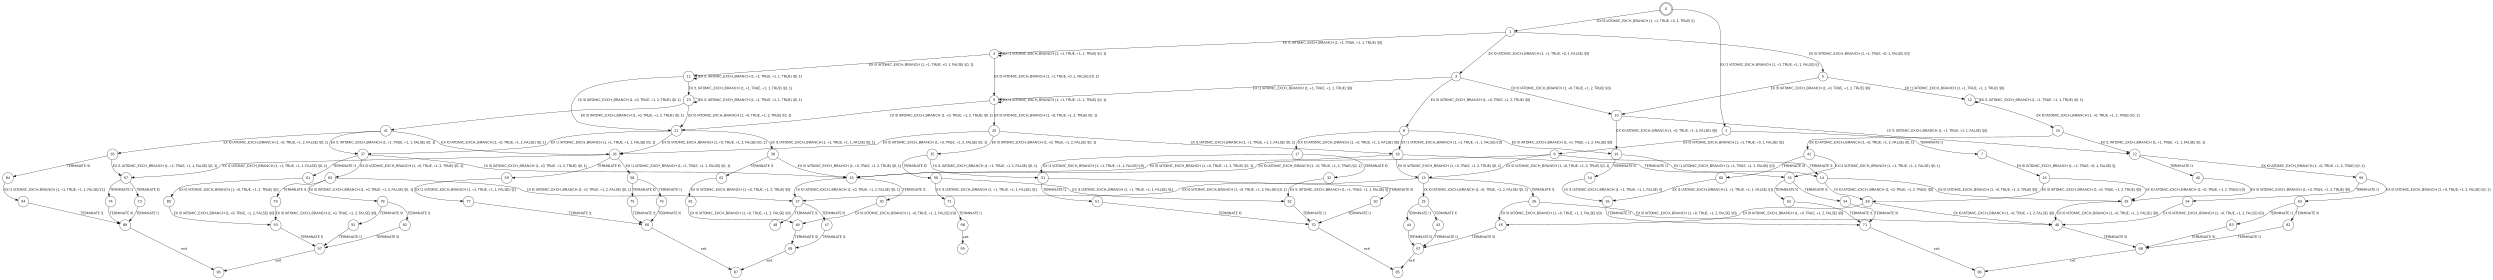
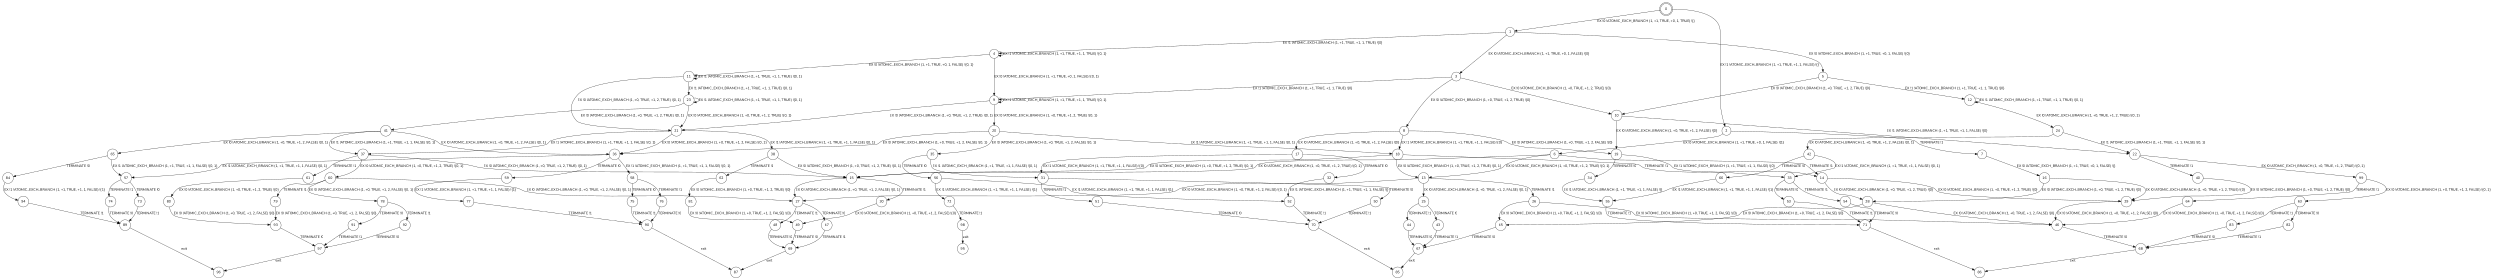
none -> (771, 241)
